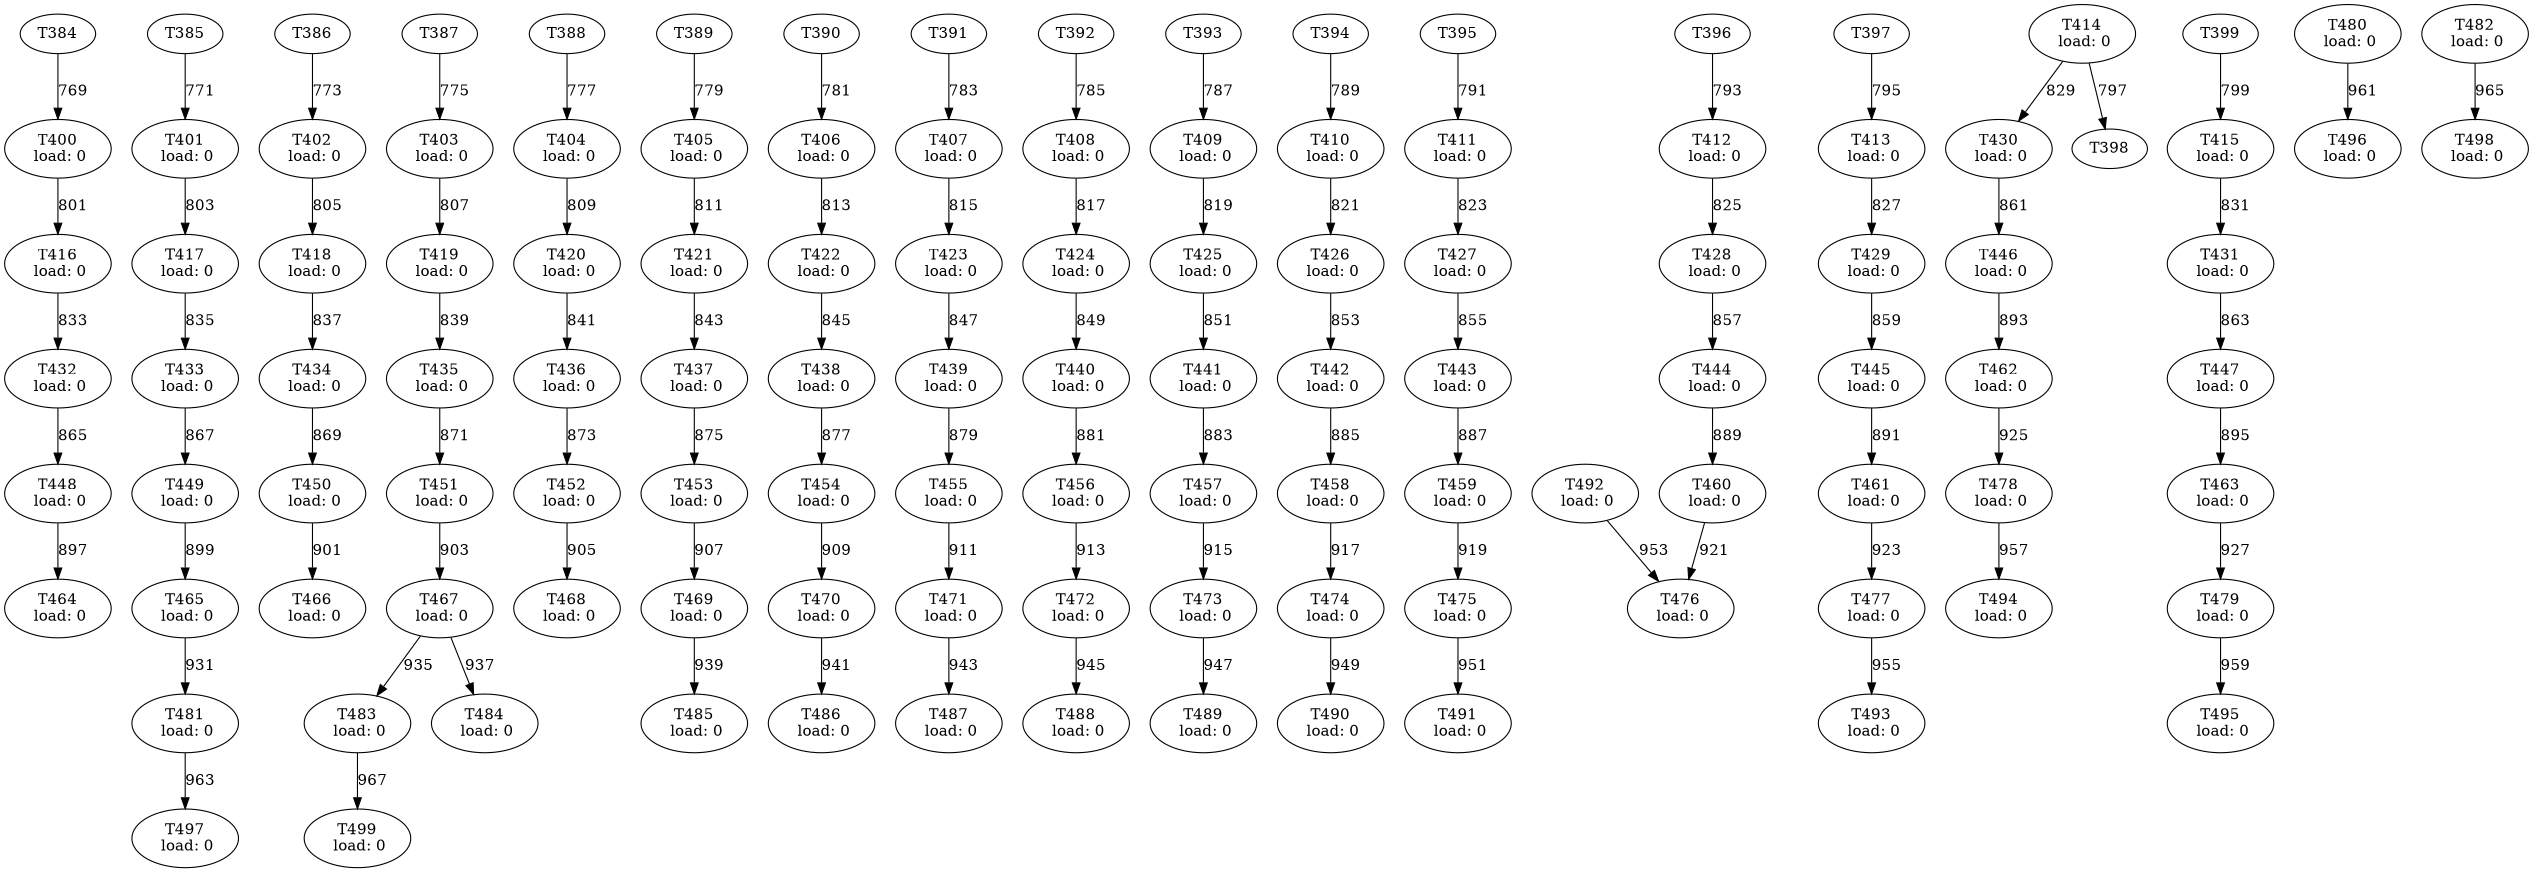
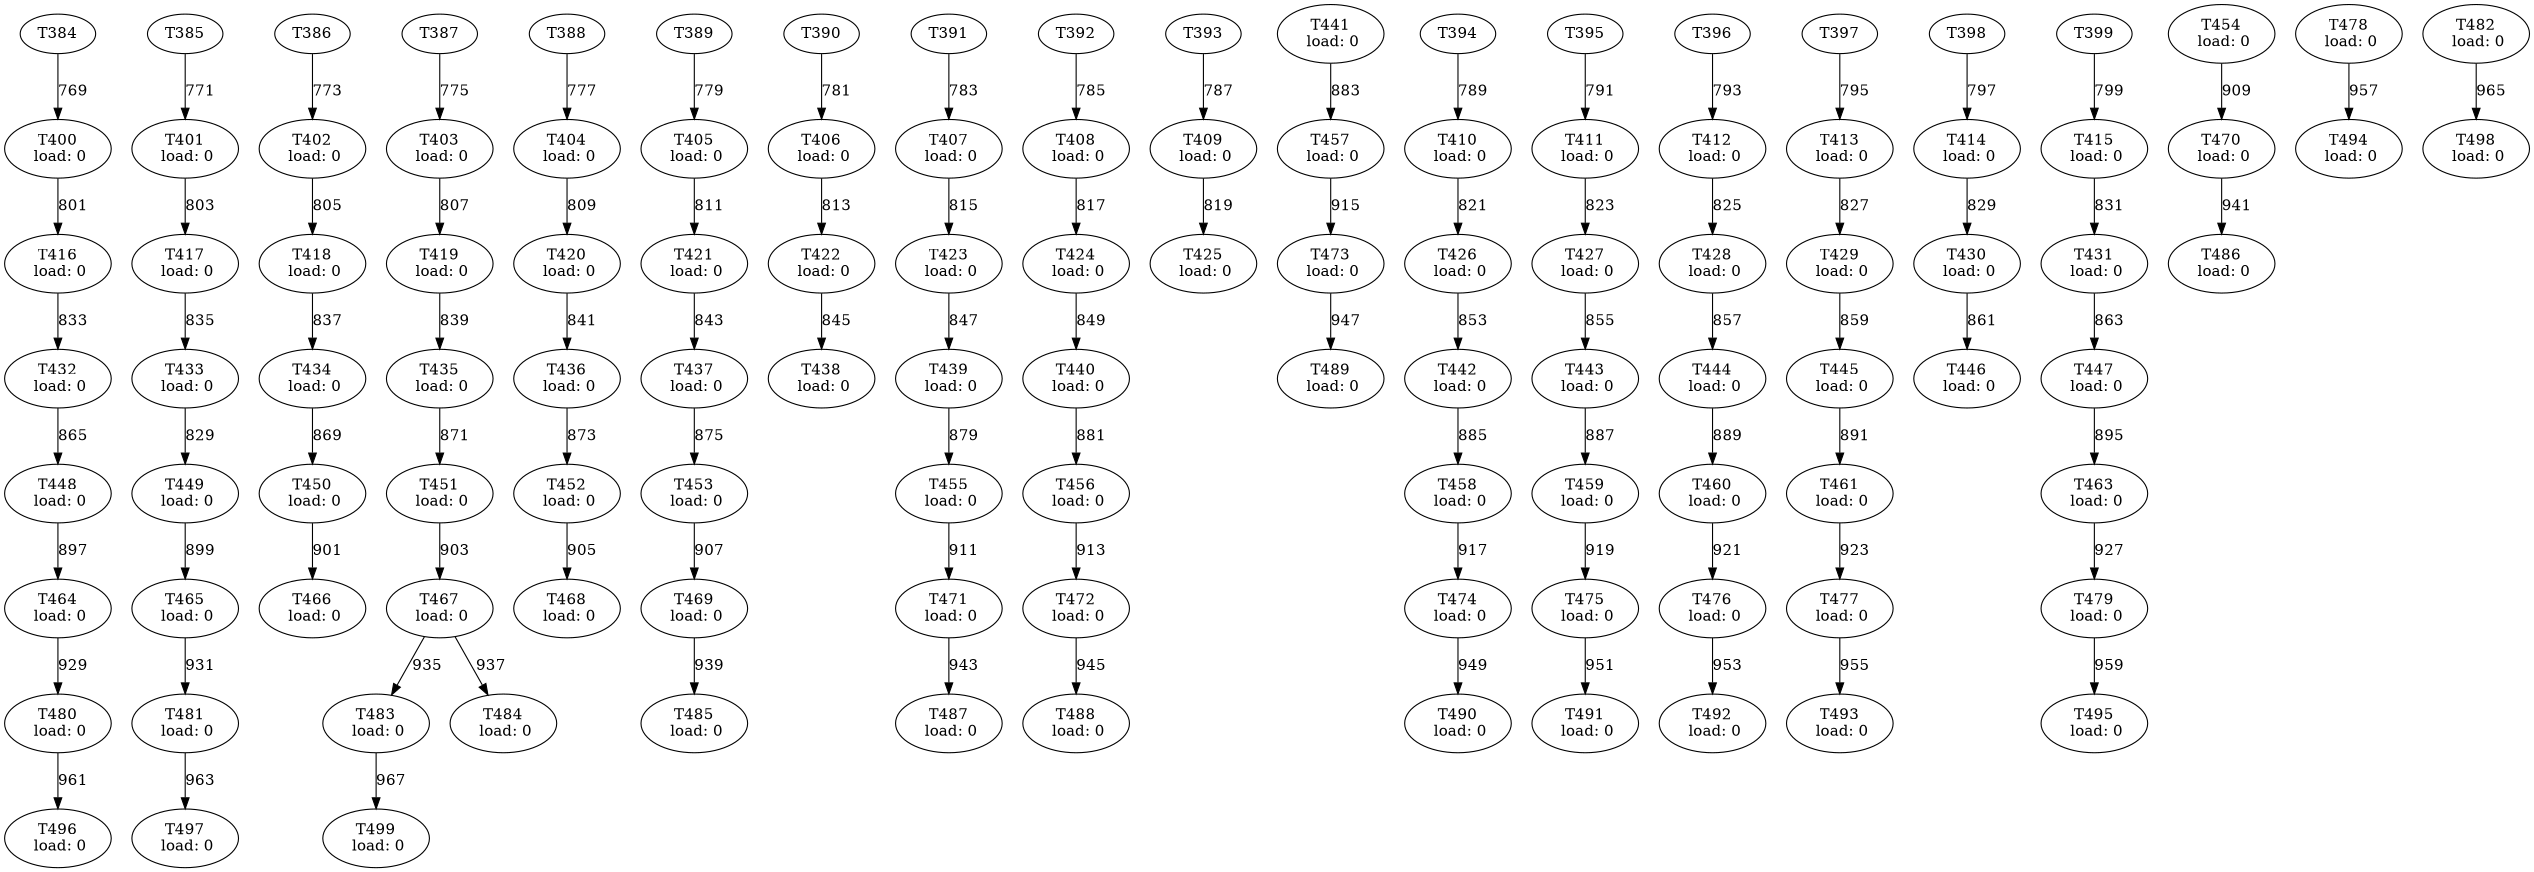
(2096, 91) -> (1967, 81)
(1203, 316) -> none
(1999, 379) -> none
(822, 430) -> none
(201, 436) -> (201, 436)
(1629, 547) -> (1713, 660)
none -> (58, 660)
